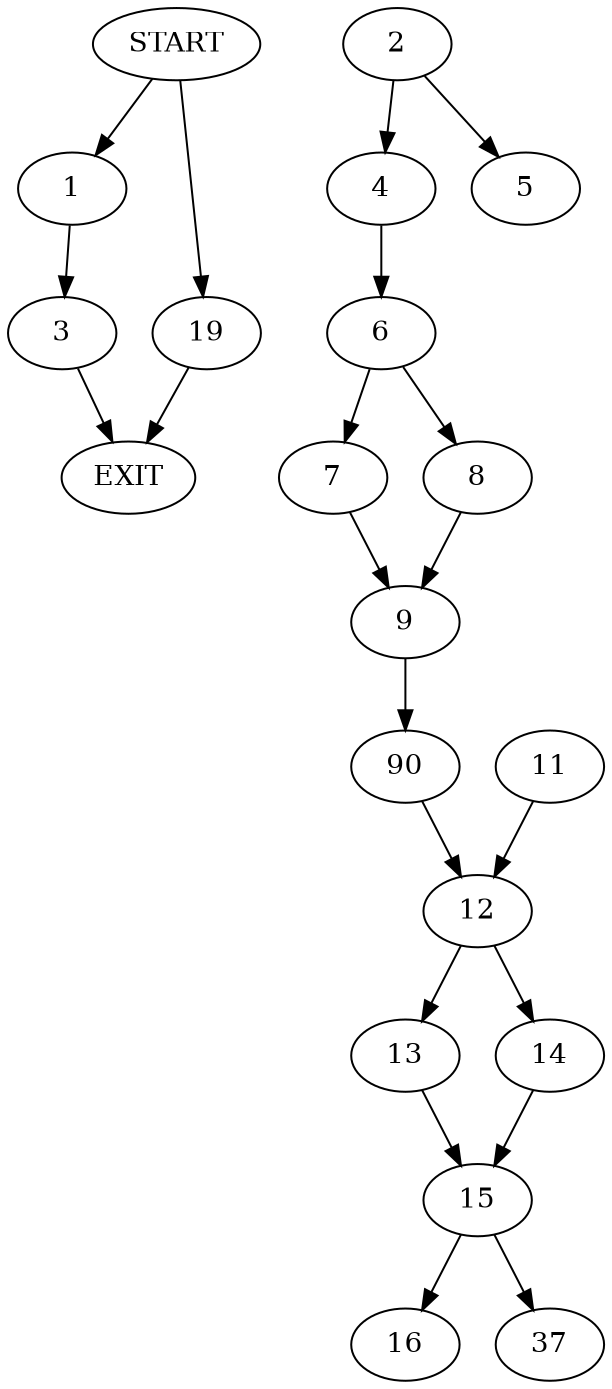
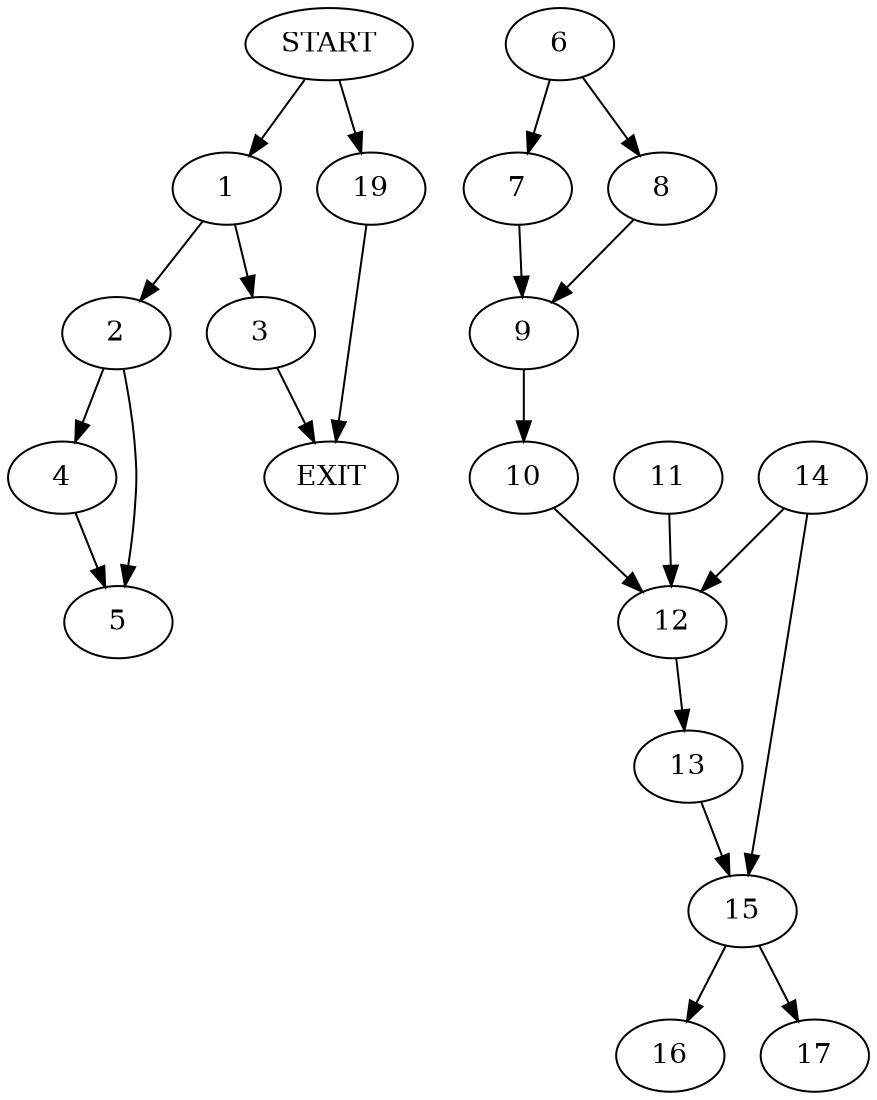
(381, 251) -> (87, 541)
none -> (178, 253)
(405, 767) -> (524, 478)
(509, 974) -> (750, 543)
(550, 1345) -> (815, 1056)
